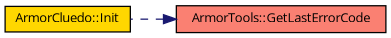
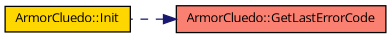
(281, 19) -> (281, 19)
